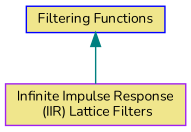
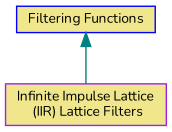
(96, 105) -> (86, 105)
